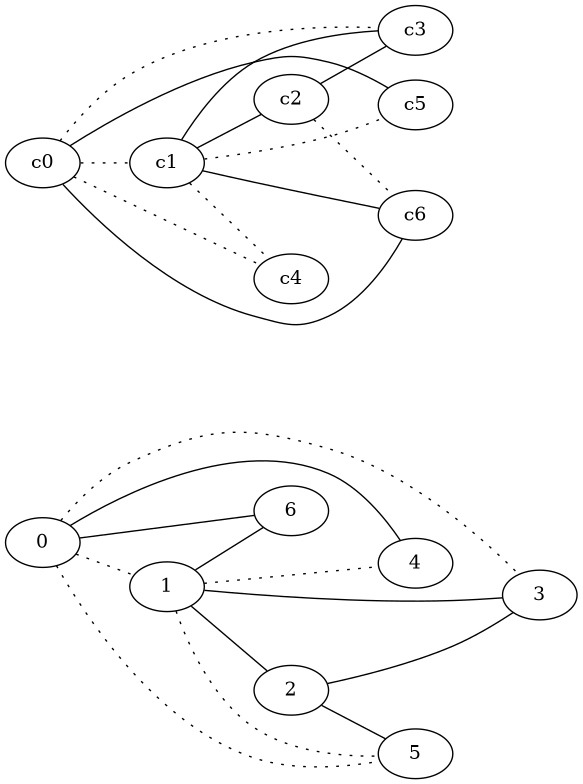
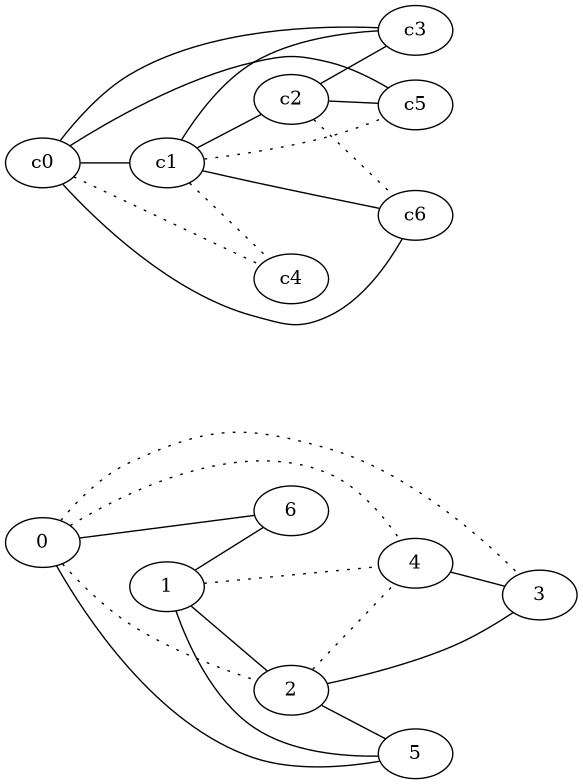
(203, 45) -> (203, 45)
none -> (354, 102)
(105, 163) -> (105, 163)
(243, 462) -> (243, 462)
(105, 565) -> (151, 636)
(353, 600) -> (478, 579)
none -> (354, 627)
(186, 721) -> (186, 721)
(249, 723) -> (249, 723)
